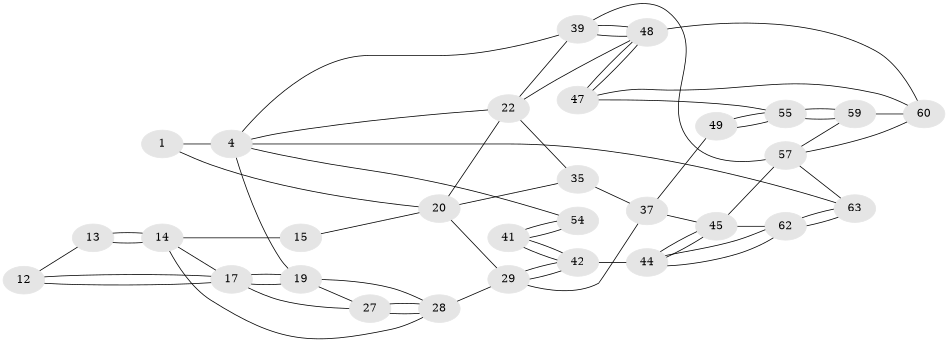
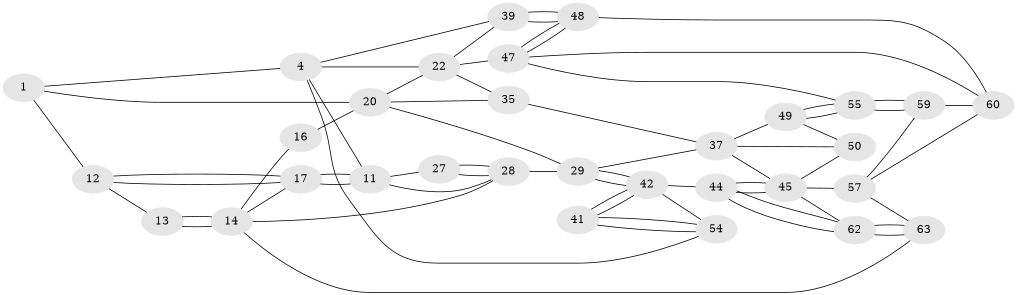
(576, 69) -> (474, 63)
(683, 76) -> none
none -> (58, 133)
(533, 145) -> (575, 292)
none -> (855, 147)
none -> (682, 207)
(301, 238) -> (301, 138)
(301, 279) -> (370, 179)
(297, 304) -> none
